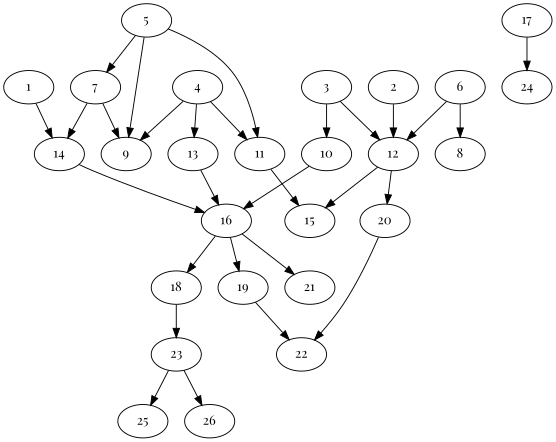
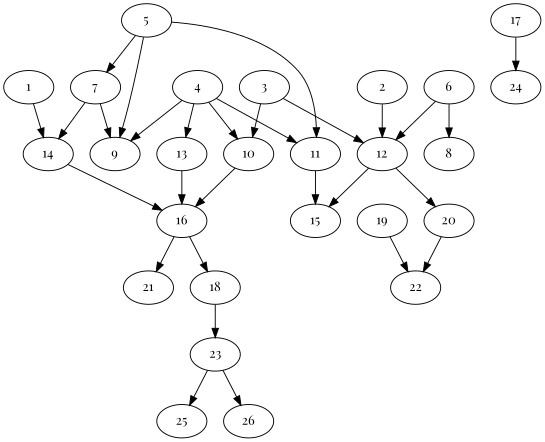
none -> (220, 117)
(234, 250) -> none
